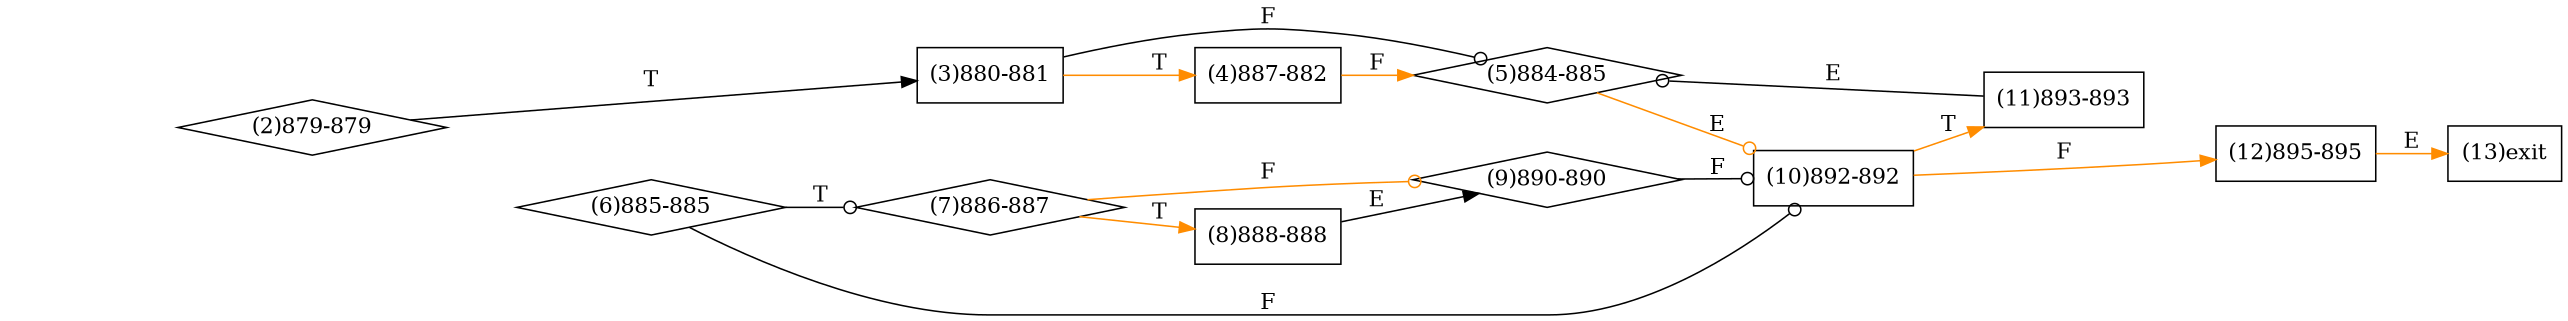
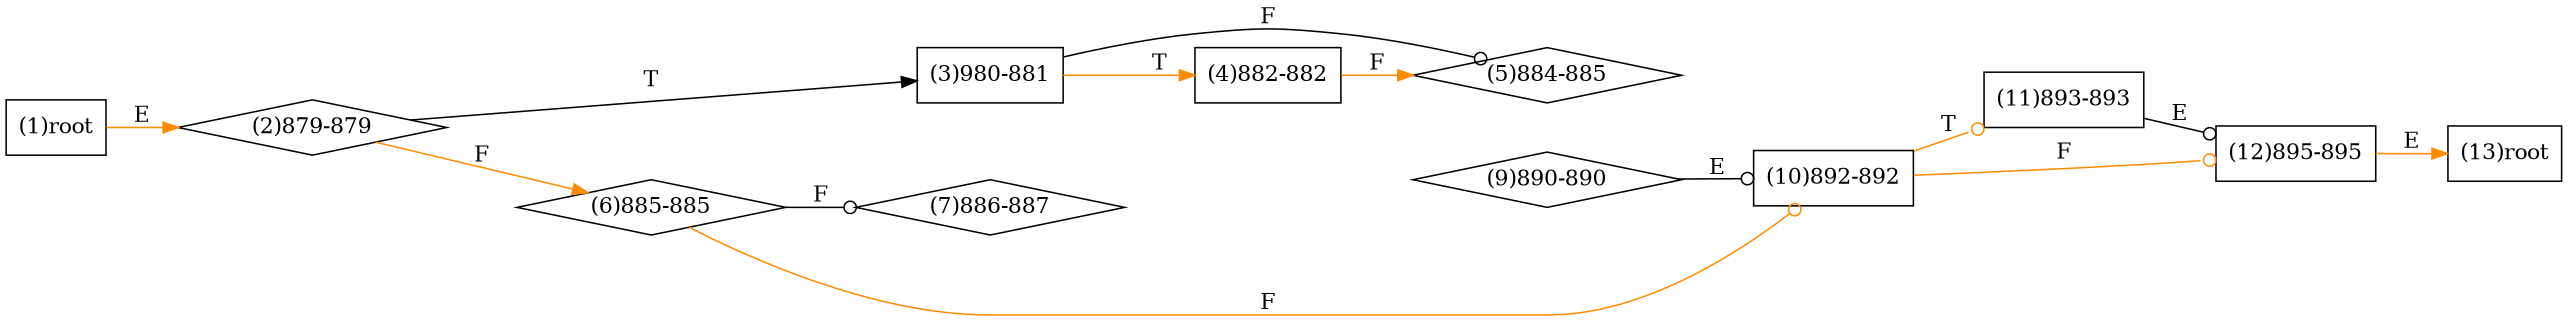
(990, 75) -> (990, 75)
(1268, 75) -> (1268, 75)
(1827, 89) -> (2174, 125)
(1670, 119) -> none
none -> (56, 127)
(1941, 142) -> (1941, 142)
(2505, 154) -> (2505, 154)
none -> (474, 166)
(1718, 168) -> (1718, 168)
(2057, 169) -> (2057, 169)
(1248, 189) -> none
(821, 196) -> (821, 196)
(1268, 237) -> none
(1244, 315) -> (1244, 315)
